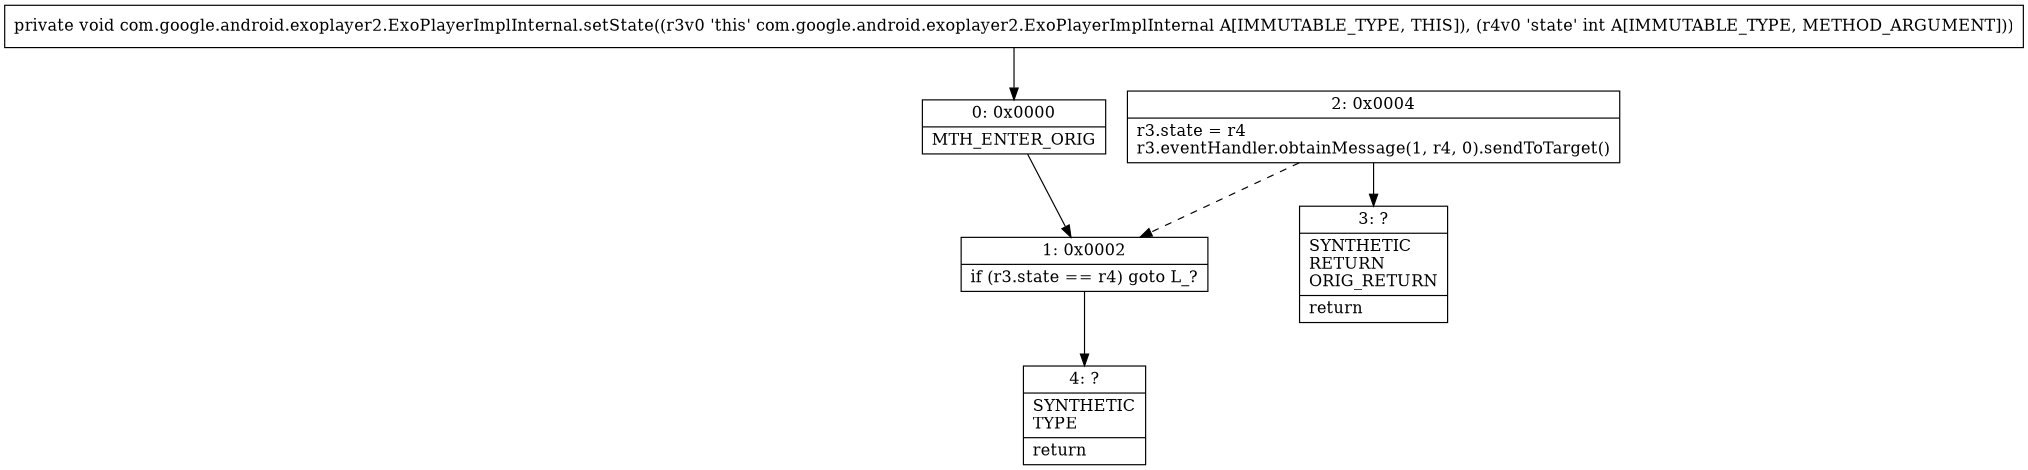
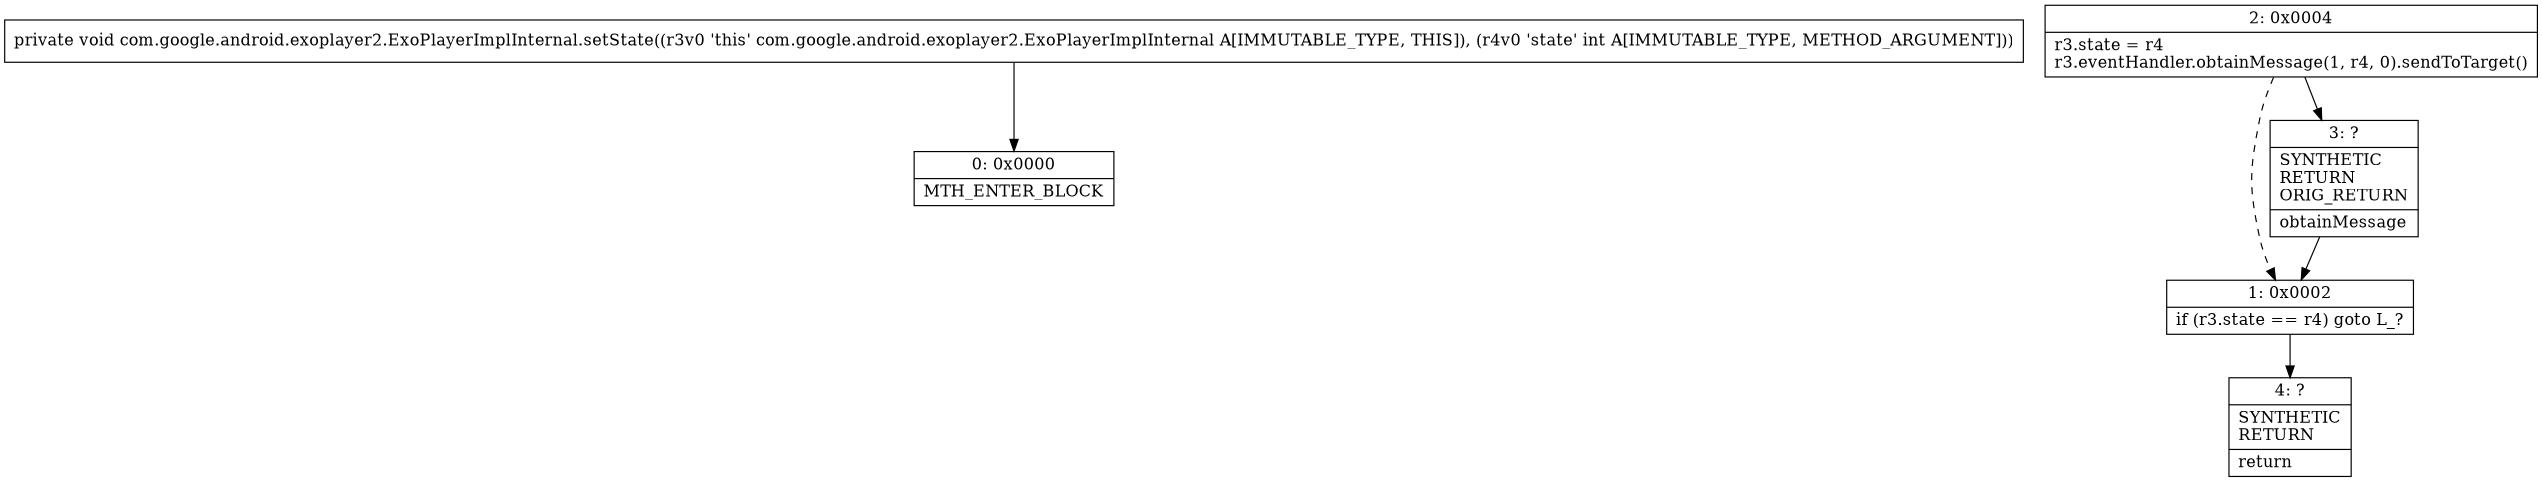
(1014, 140) -> (1014, 192)
(1047, 190) -> (2313, 253)
(1336, 308) -> (2344, 223)
(1056, 424) -> (2277, 435)
